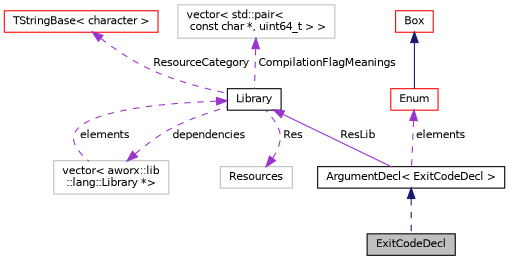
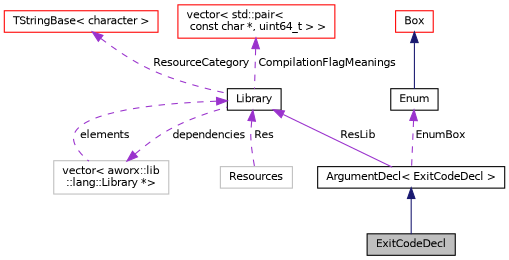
(256, 22) -> (256, 22)
(414, 99) -> (414, 99)
(280, 133) -> (251, 144)
(439, 135) -> (439, 135)
(411, 217) -> (411, 217)
